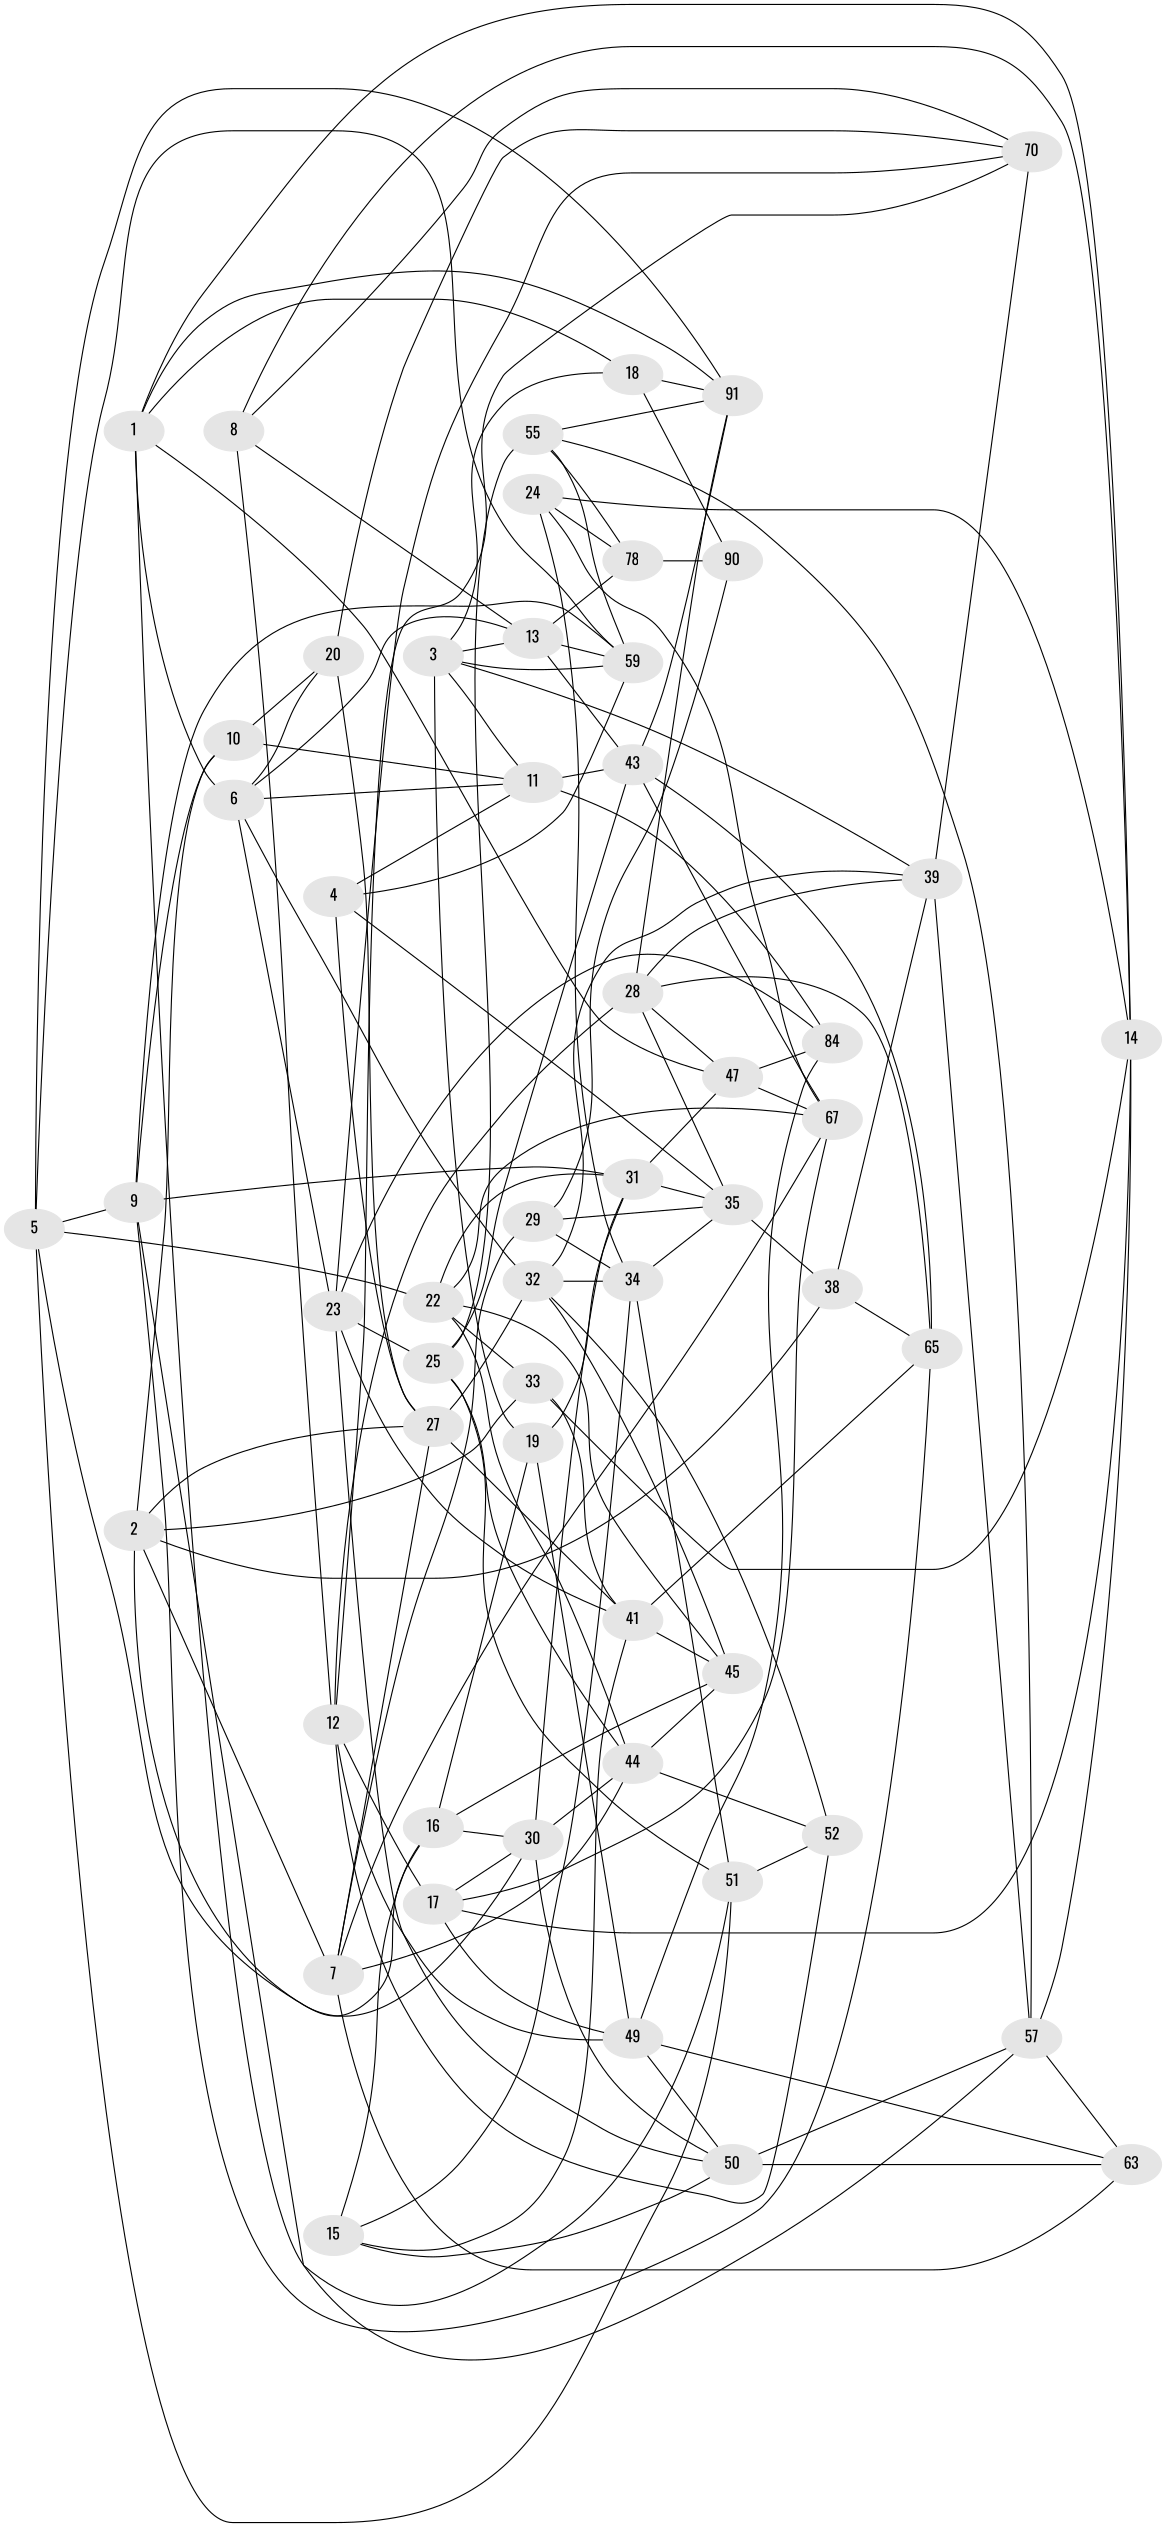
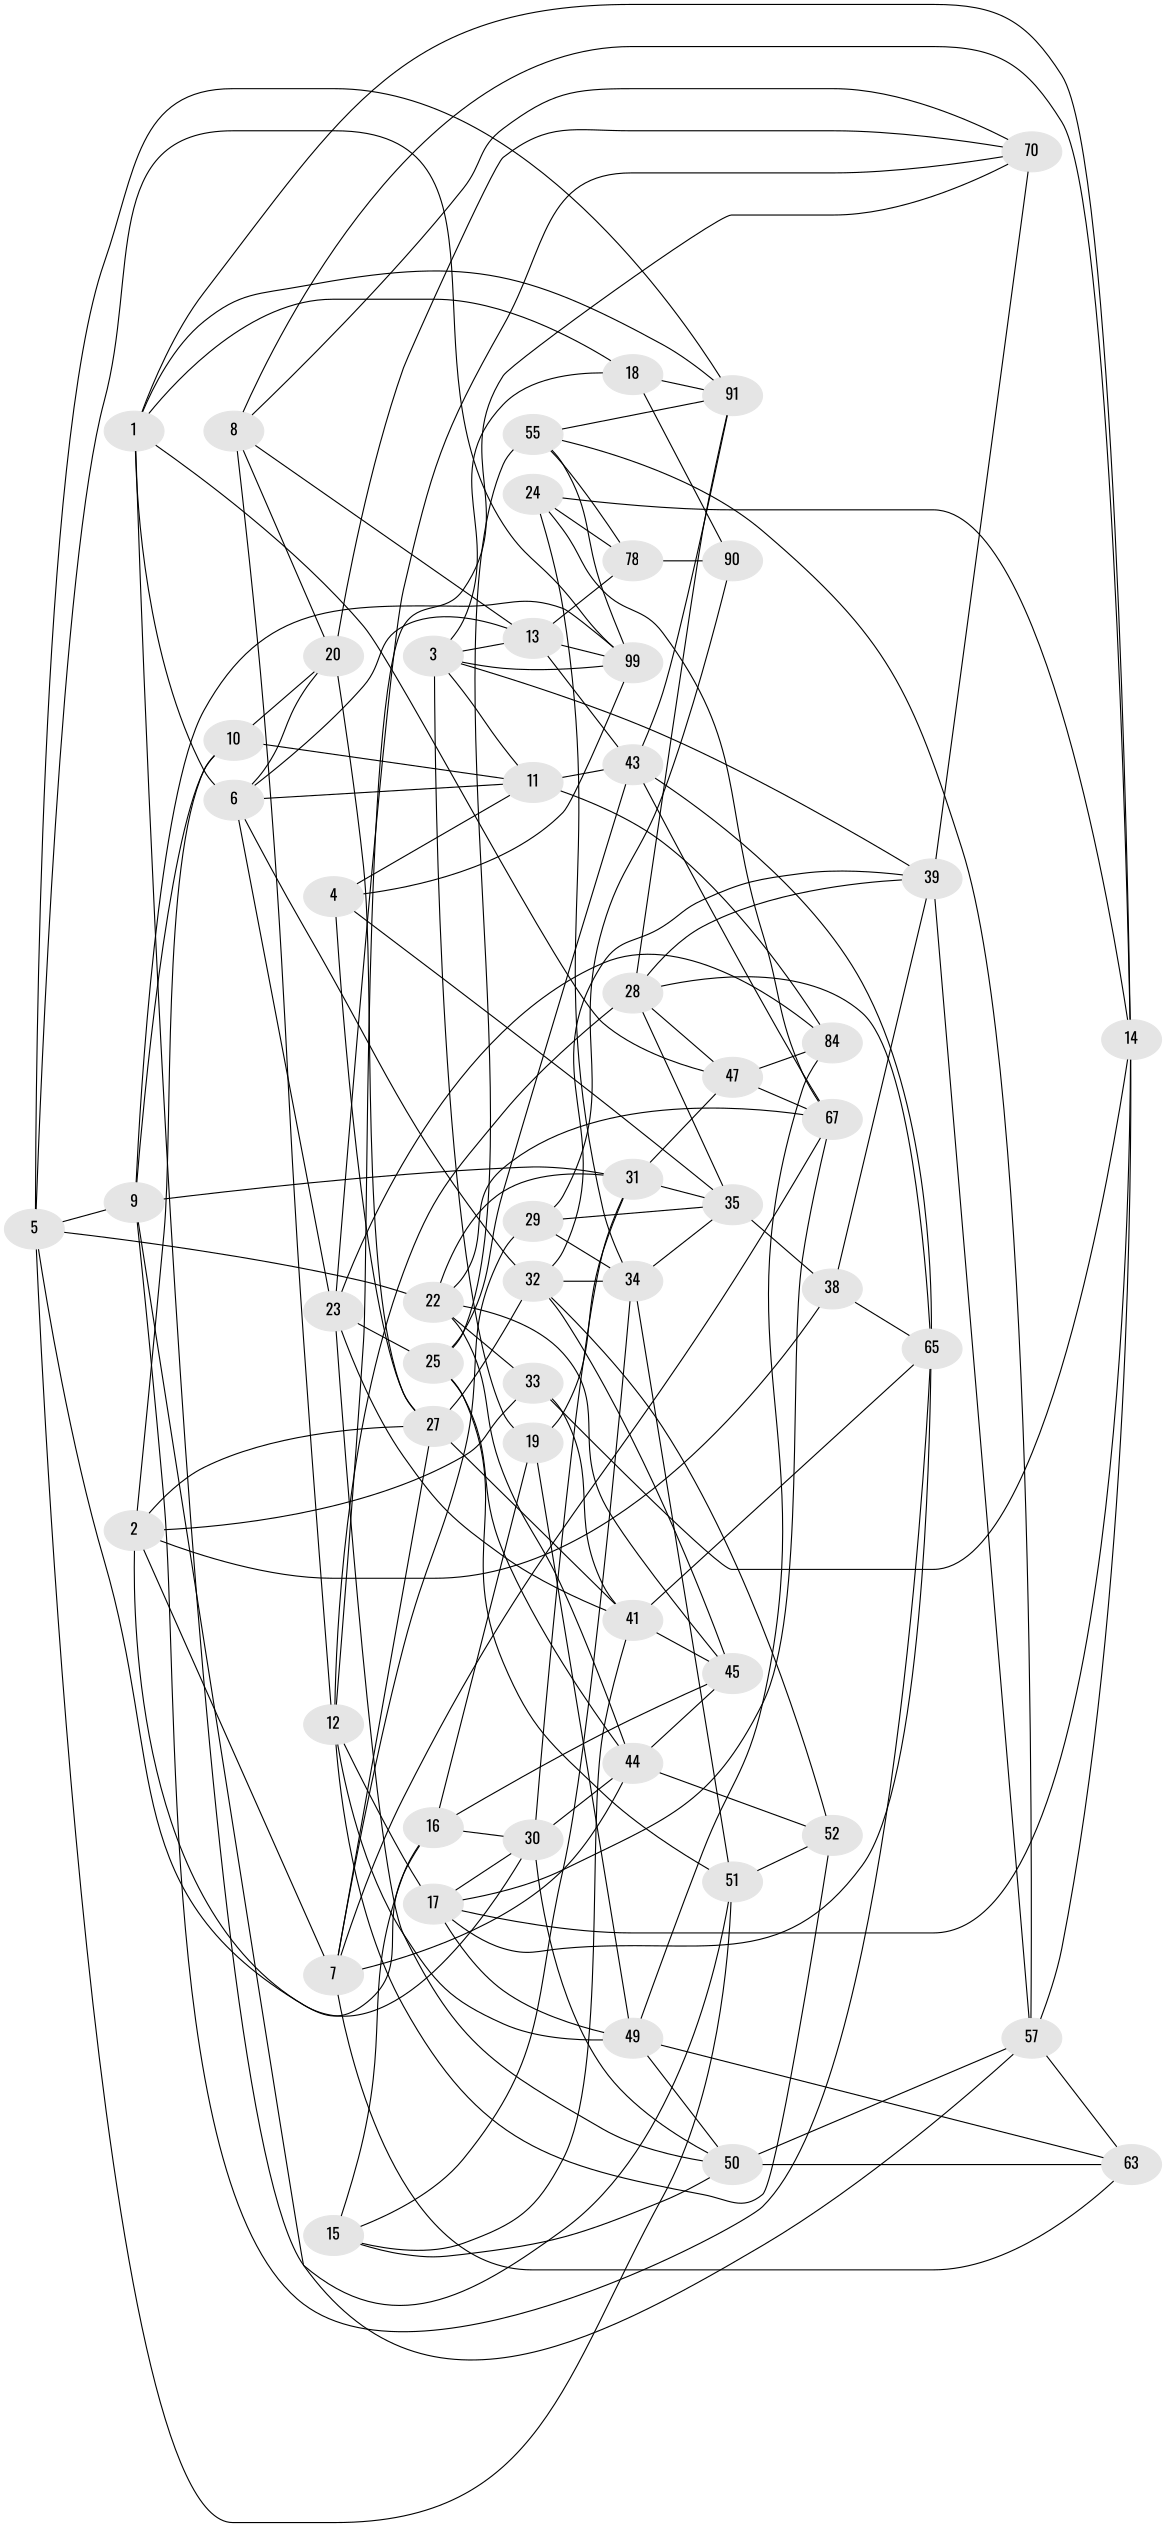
none -> (278, 530)
(633, 663) -> (633, 663)
none -> (865, 1860)
